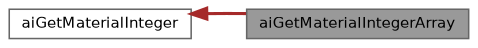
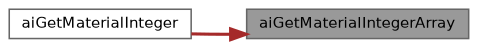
(226, 13) -> (211, 34)
